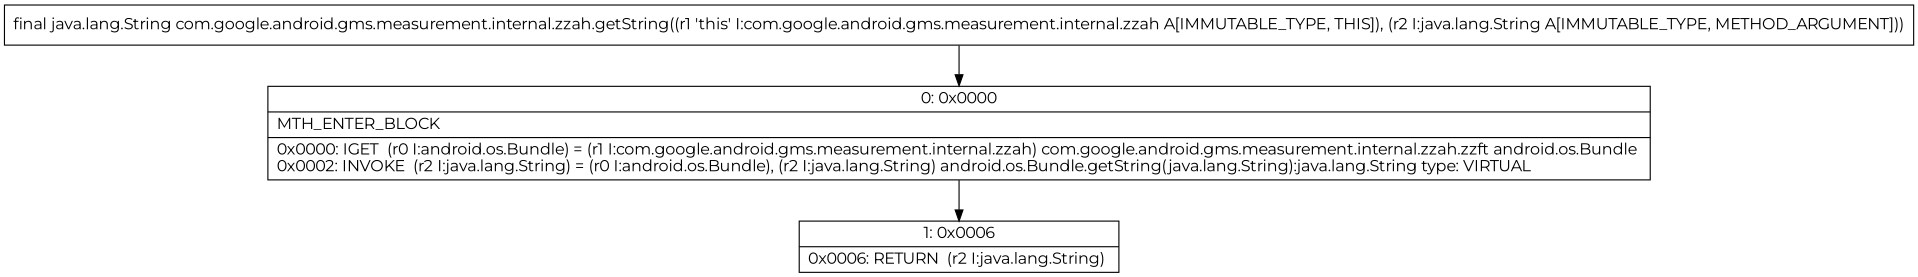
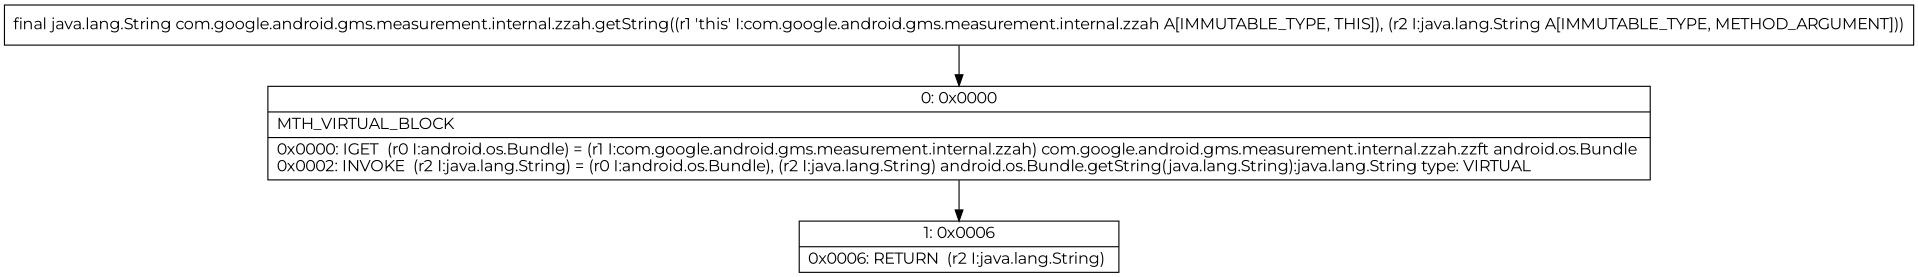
(359, 124) -> (366, 124)
